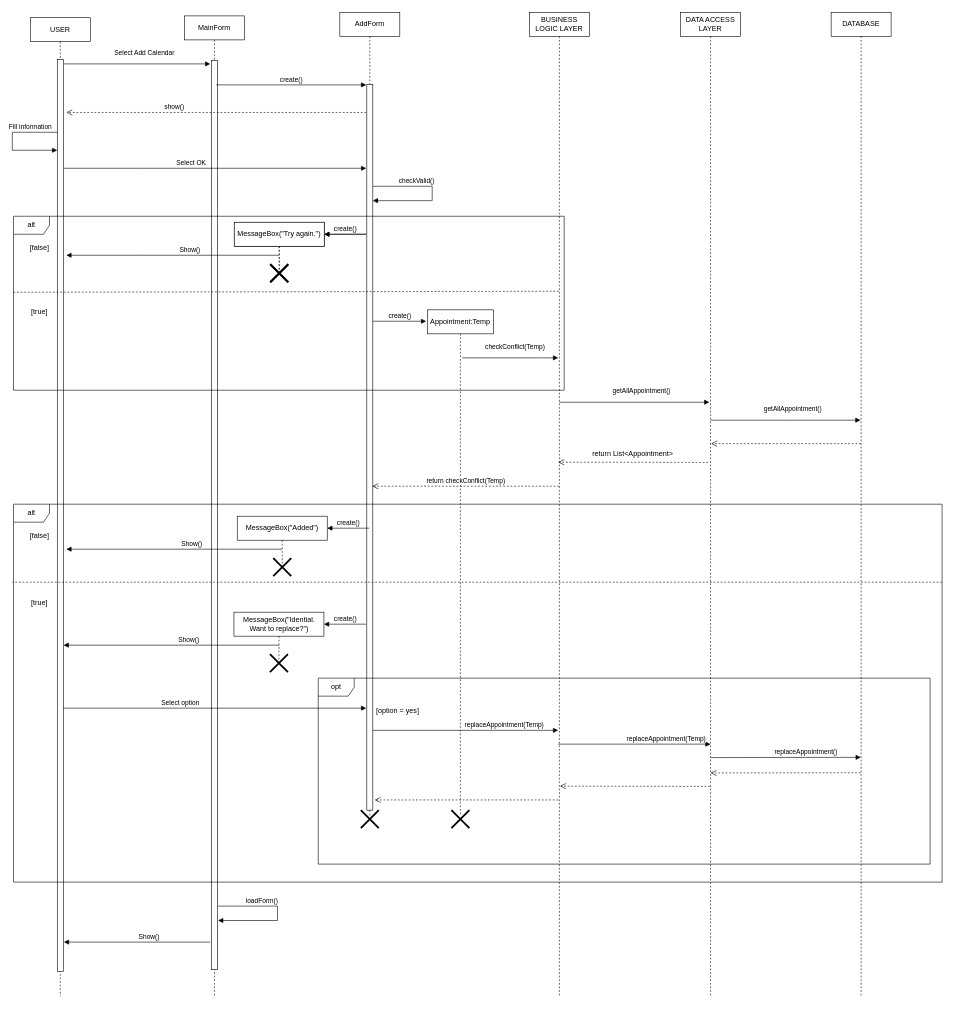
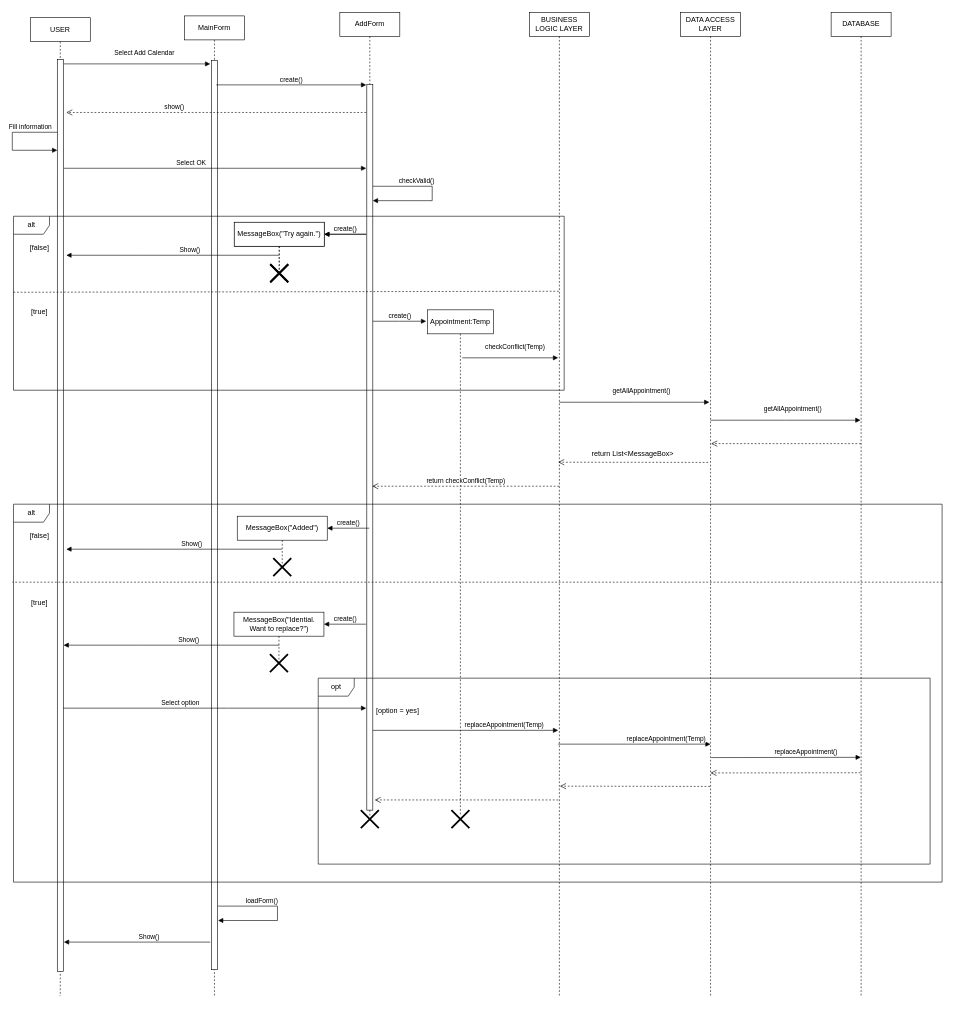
(633, 454) -> (633, 454)
